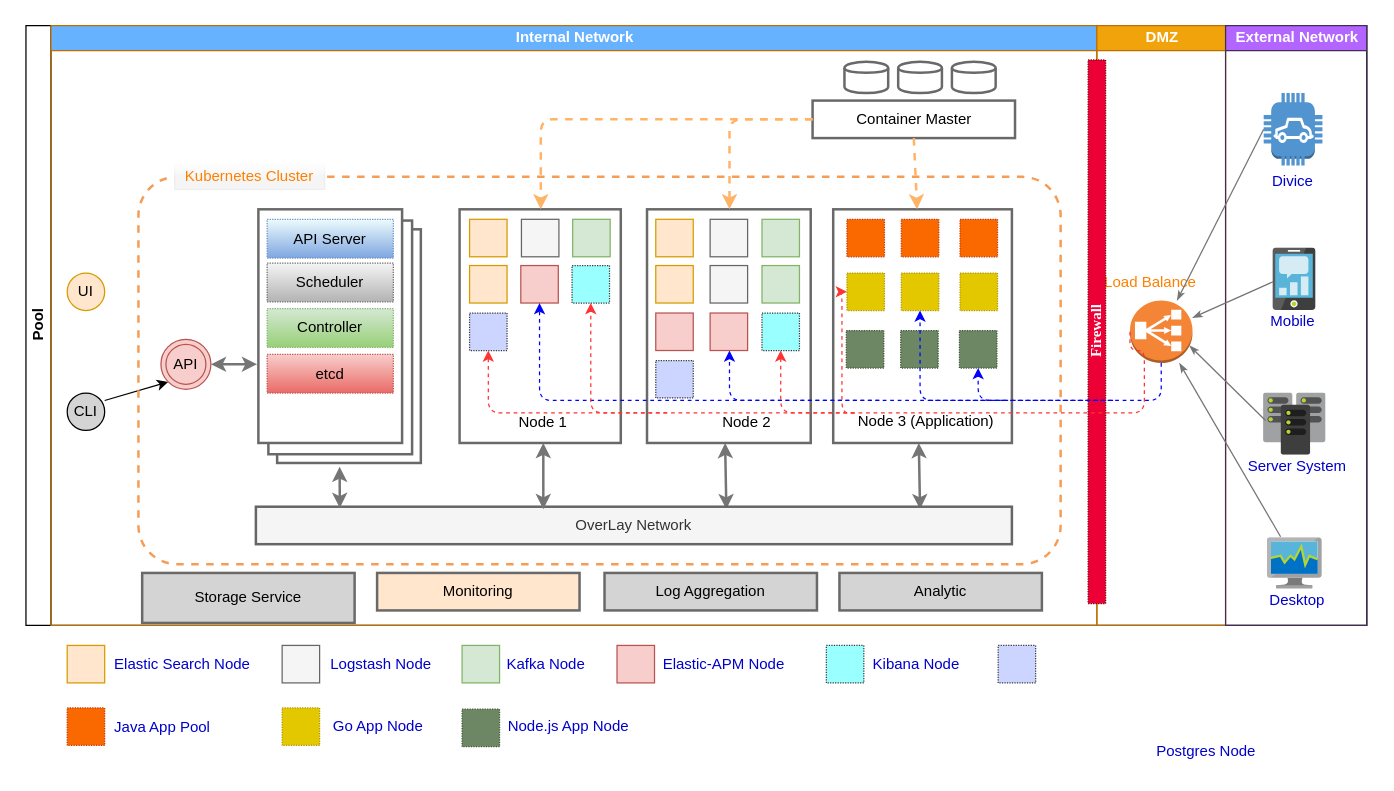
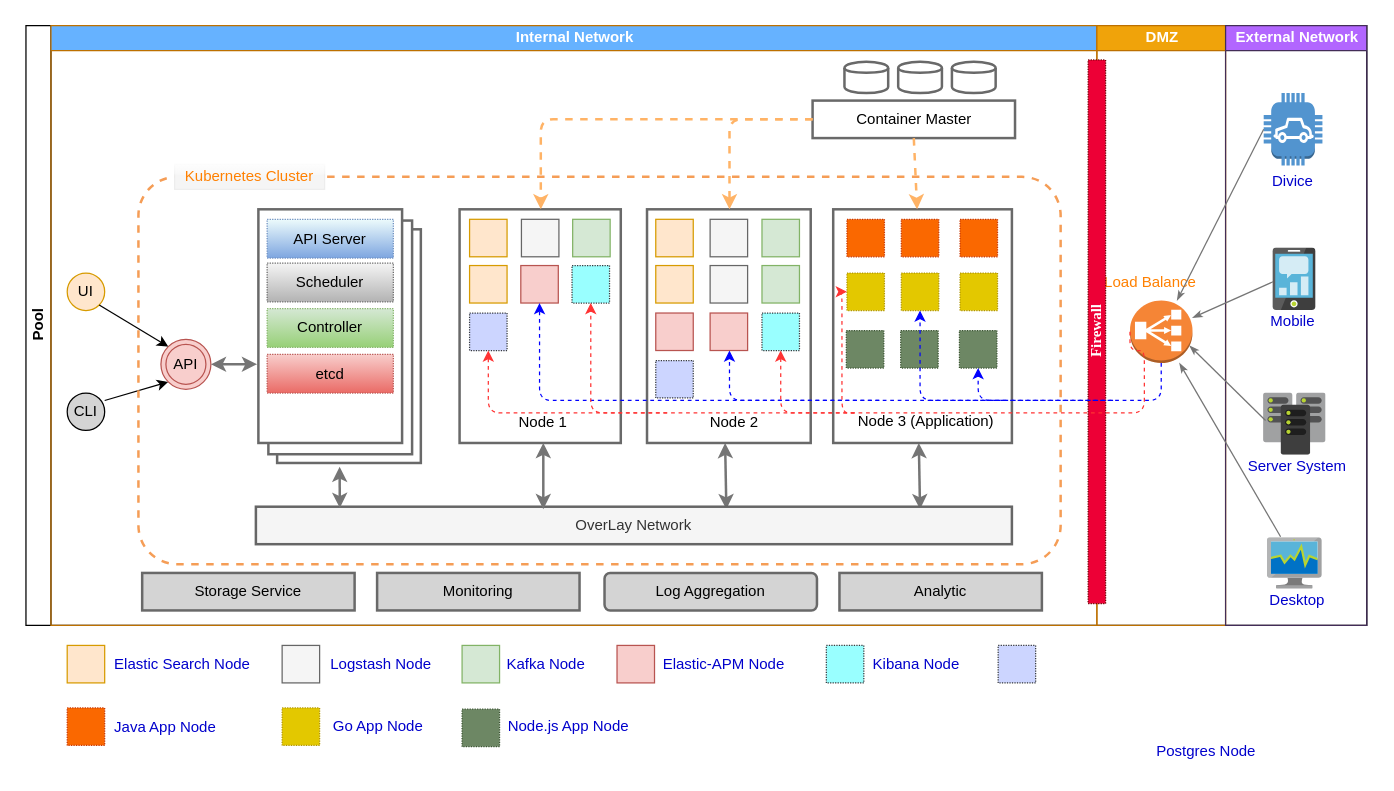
none -> (130, 324)
(746, 423) -> (734, 423)
(478, 592) -> (478, 592)
(711, 592) -> (711, 592)
(248, 598) -> (248, 592)
(163, 728) -> (165, 728)
